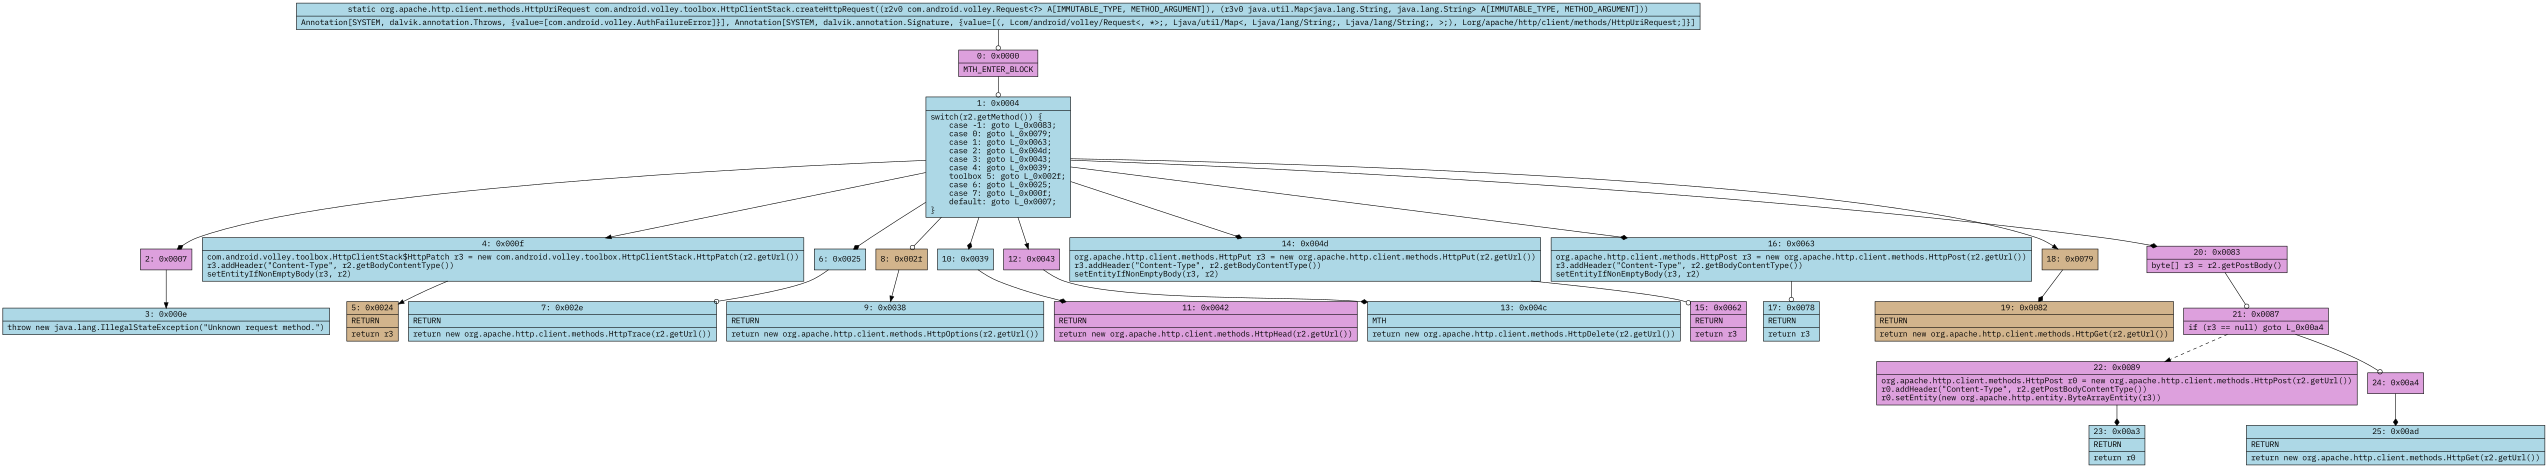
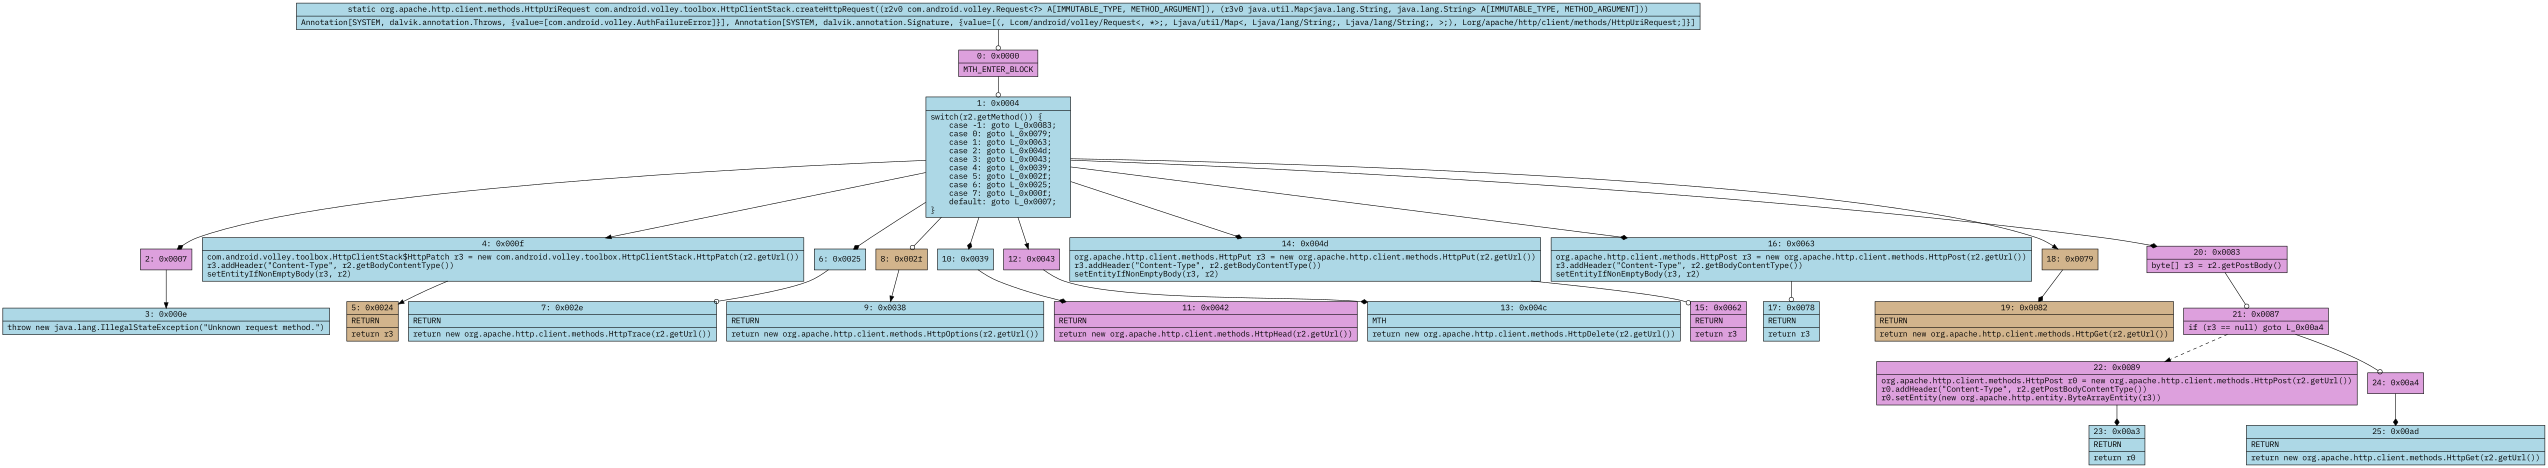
(998, 176) -> (991, 176)
